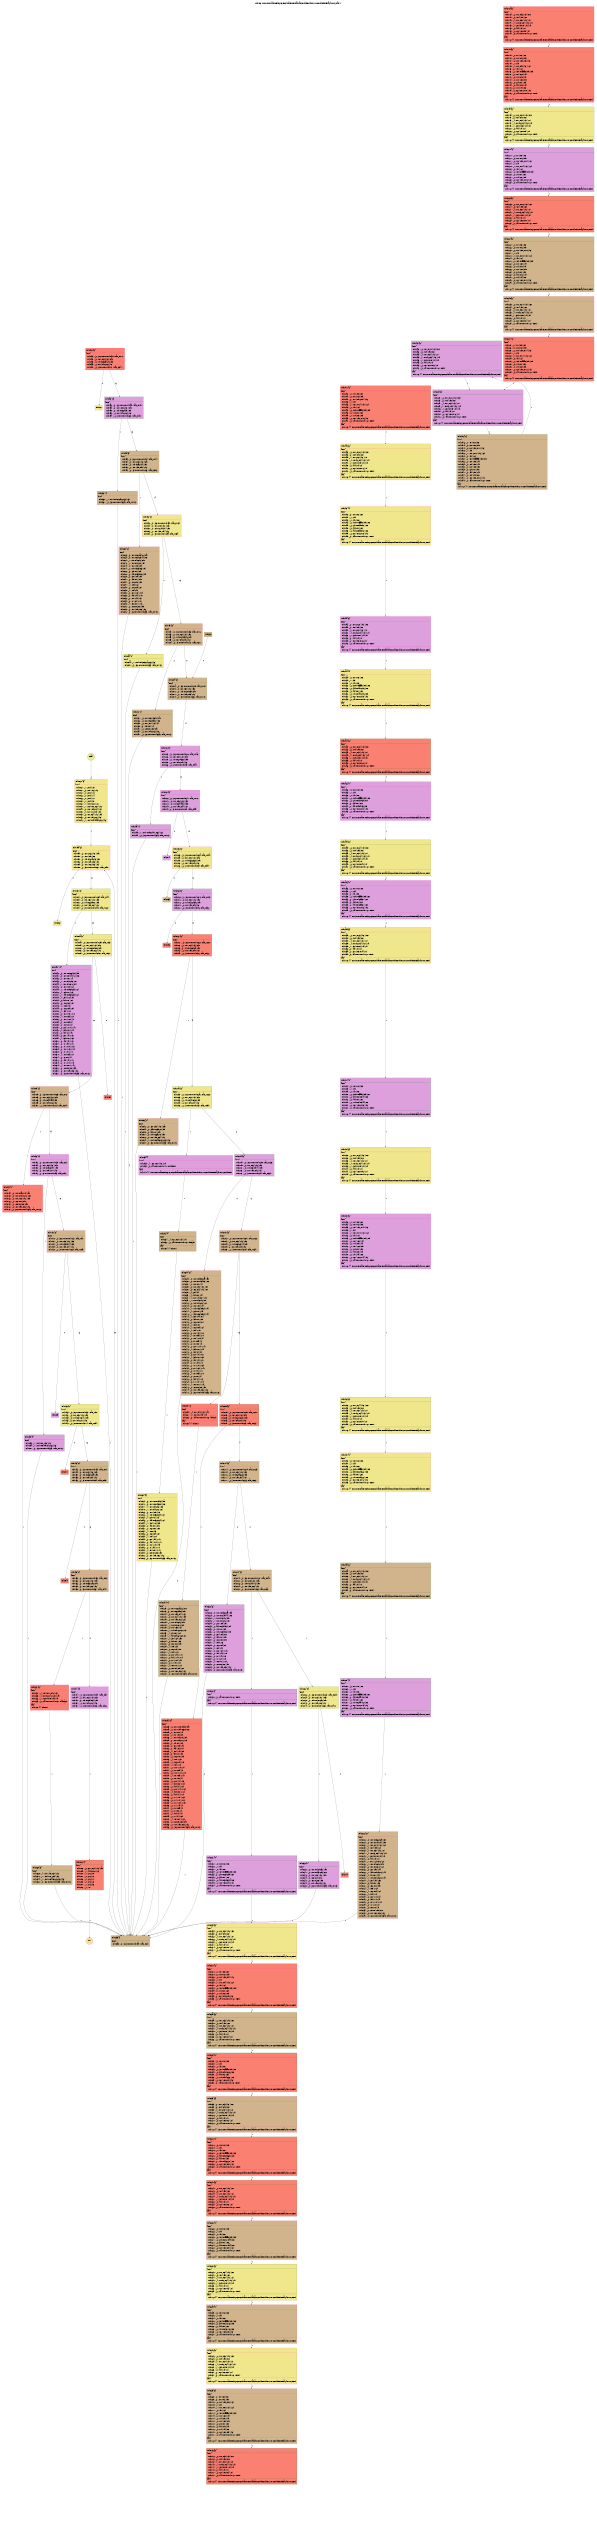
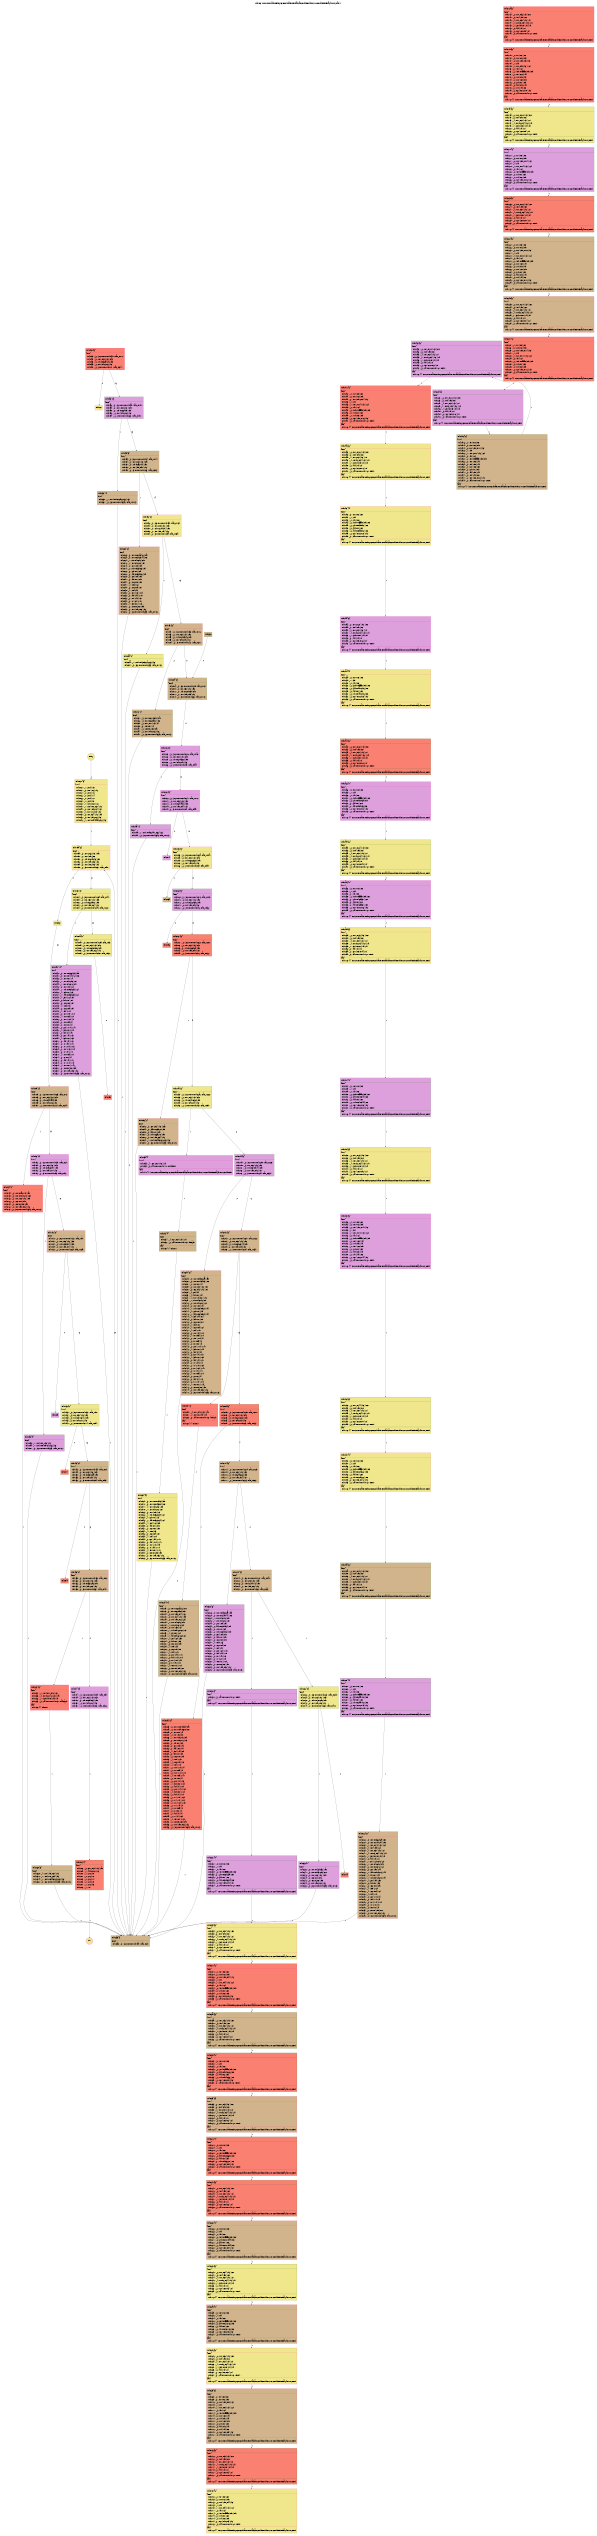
(467, 383) -> (424, 381)
(91, 757) -> (91, 757)
(93, 1030) -> (49, 1005)
none -> (252, 2511)
